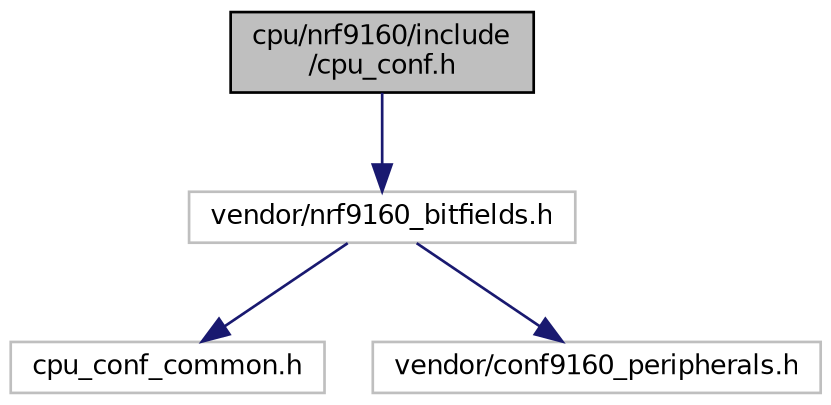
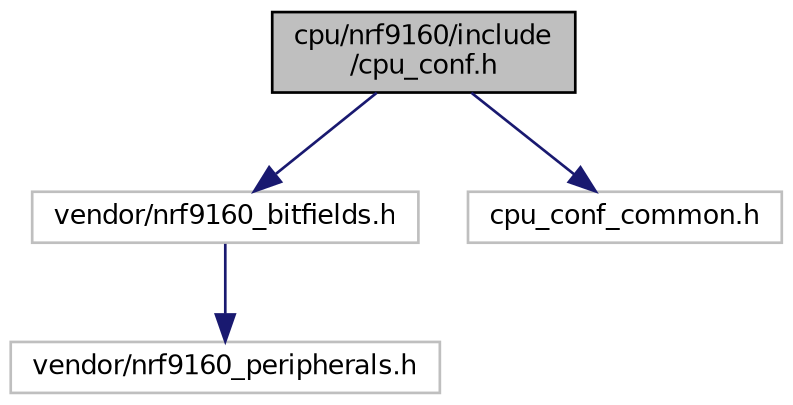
(286, 285) -> (523, 134)
(597, 367) -> (225, 367)
